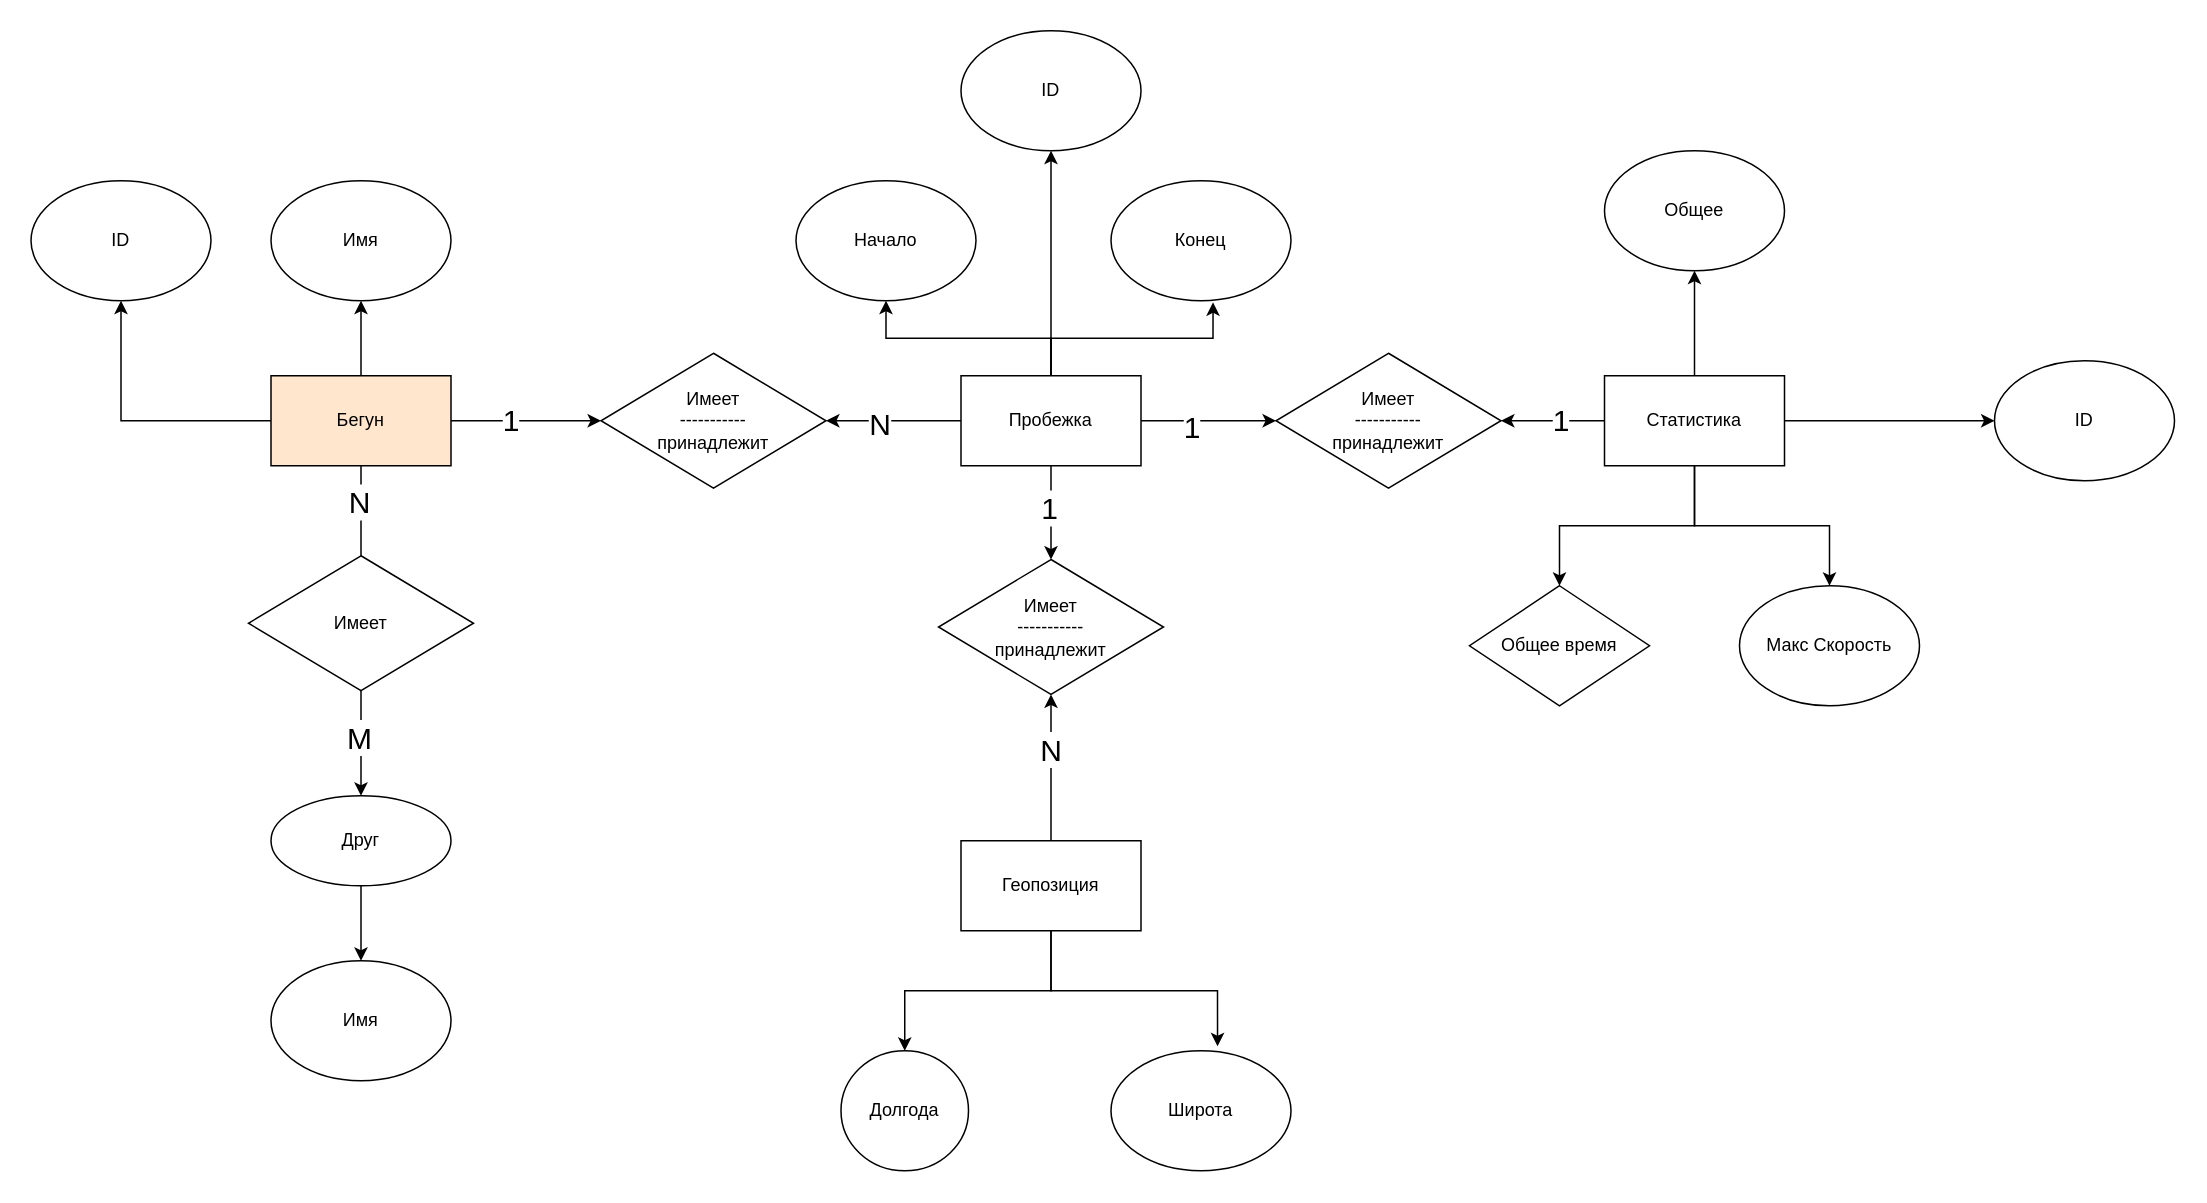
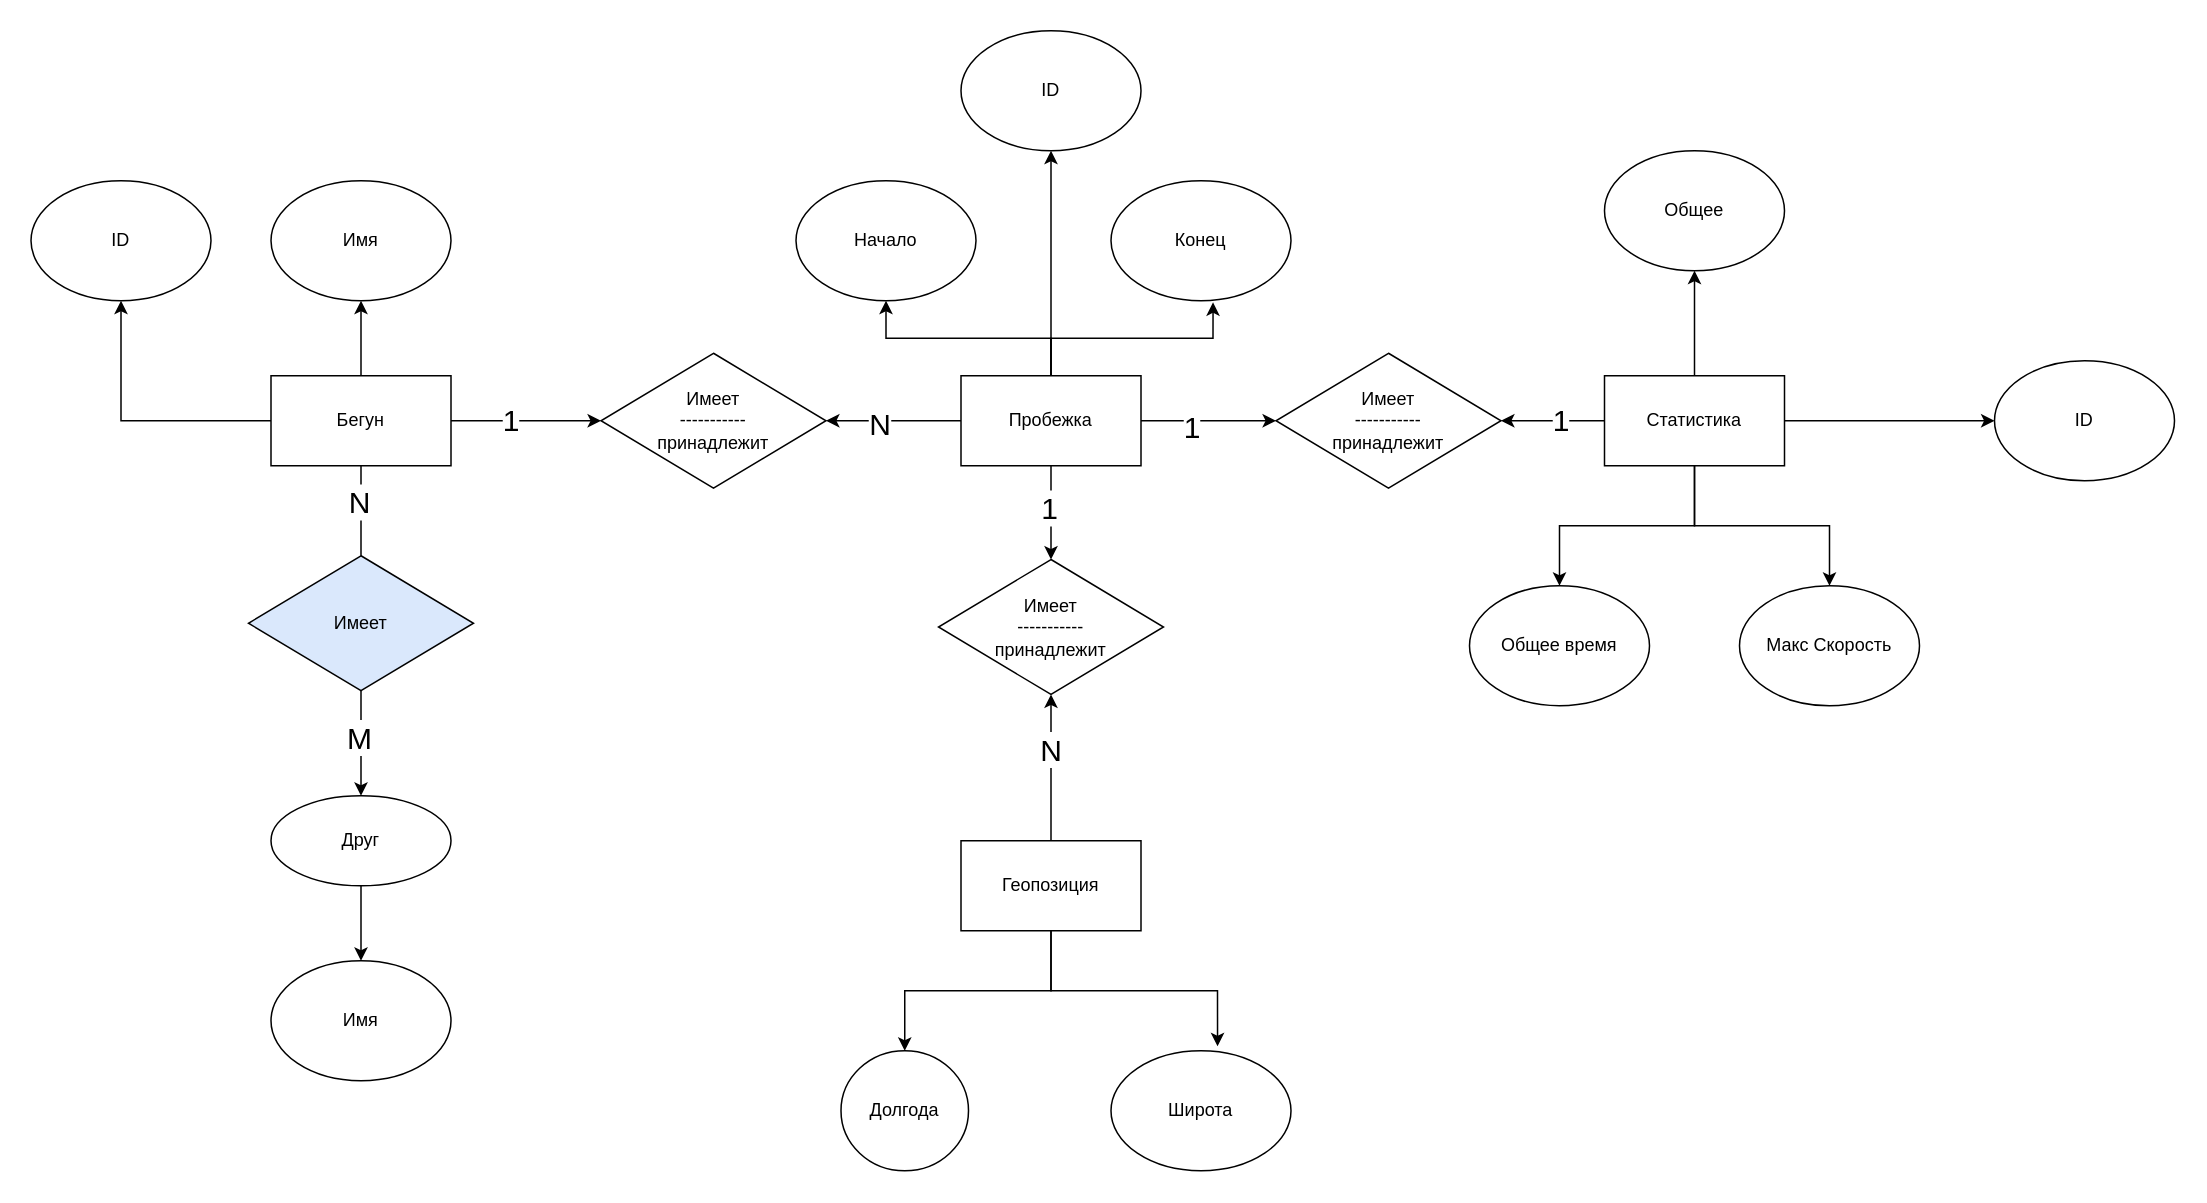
(361, 421) -> (361, 421)
(361, 623) -> (361, 623)
(1559, 646) -> (1559, 646)
